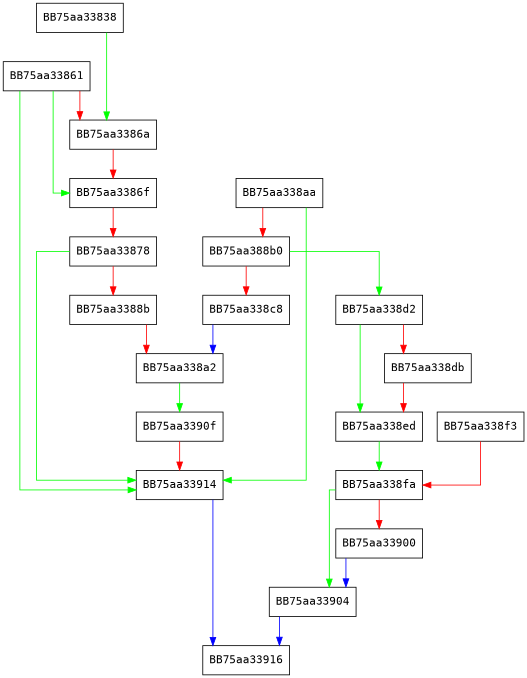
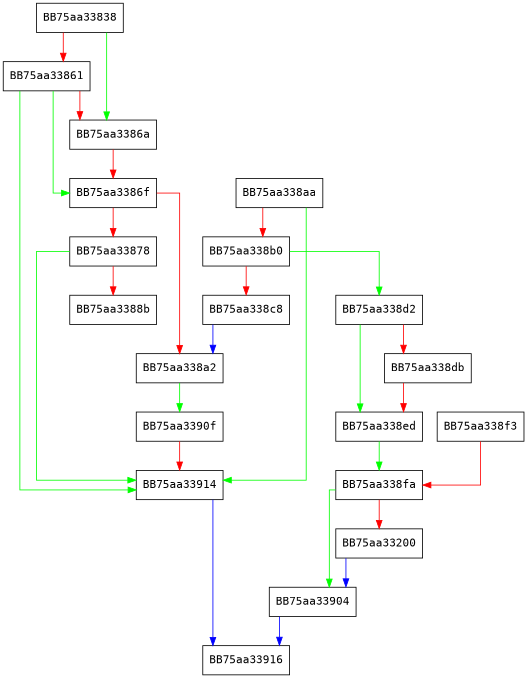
none -> (63, 43)
(246, 251) -> (246, 251)
(146, 335) -> (180, 258)
(379, 543) -> (379, 543)
